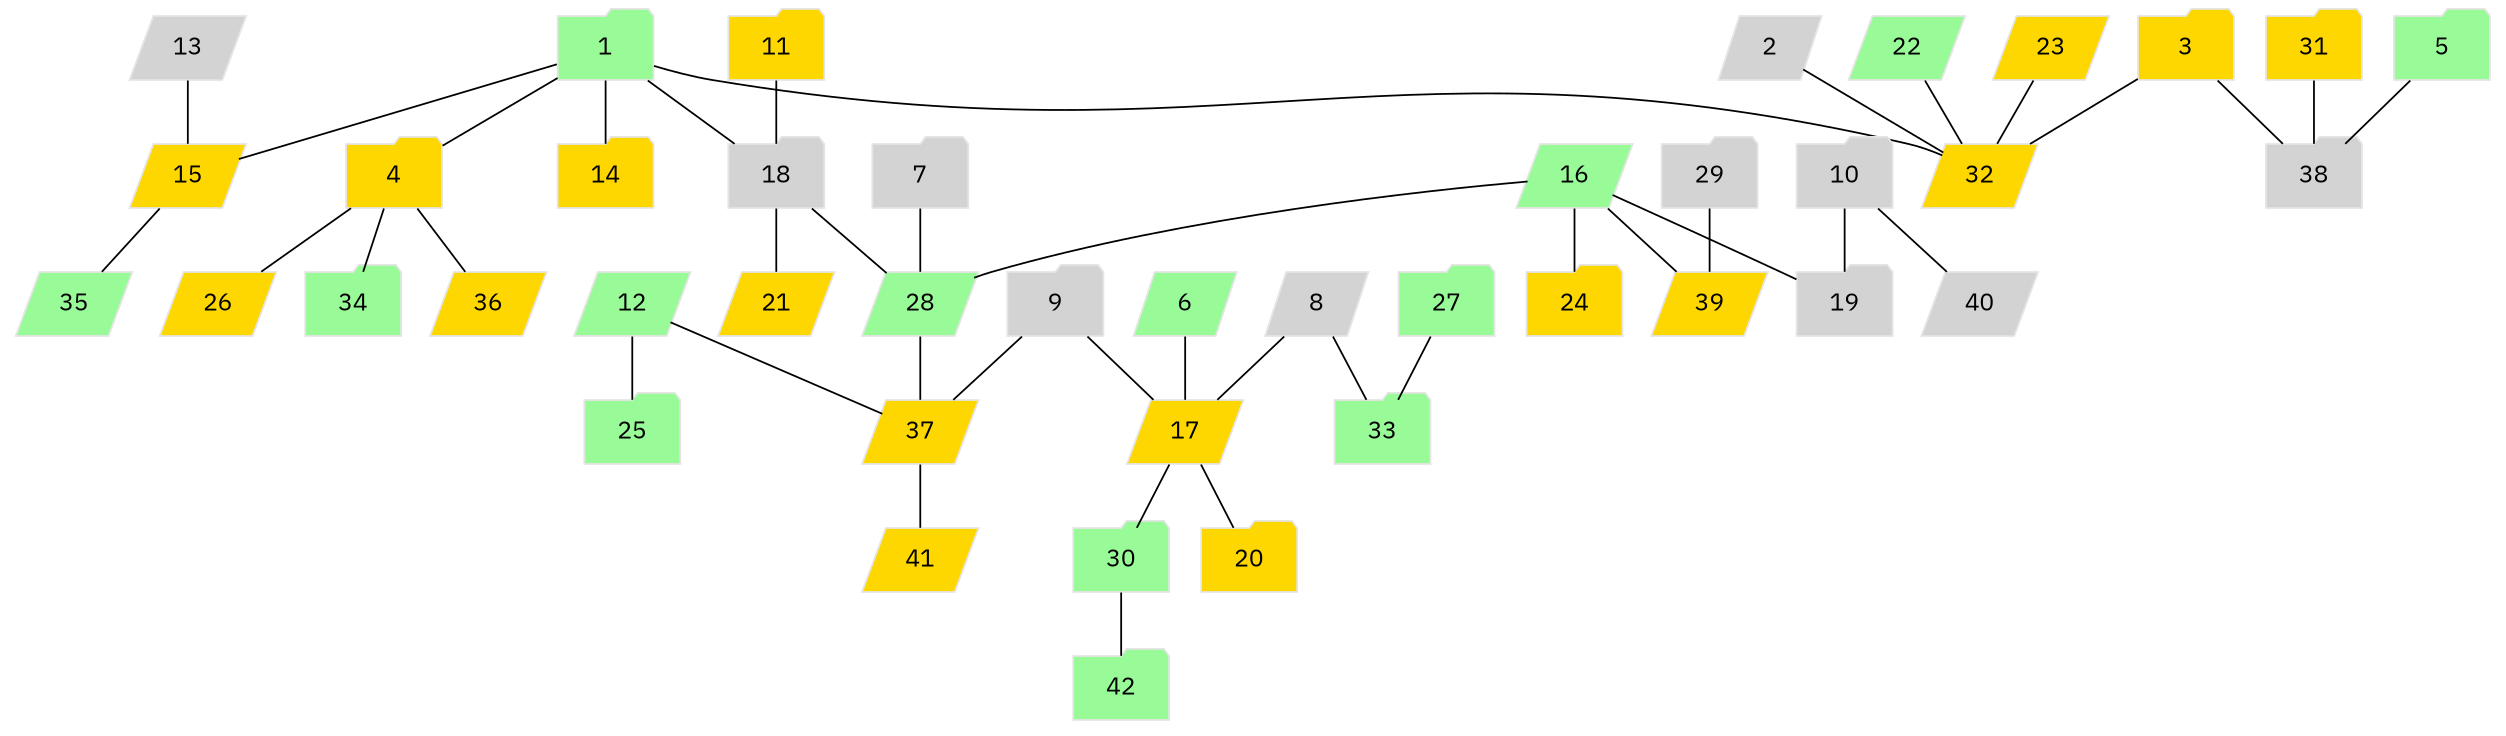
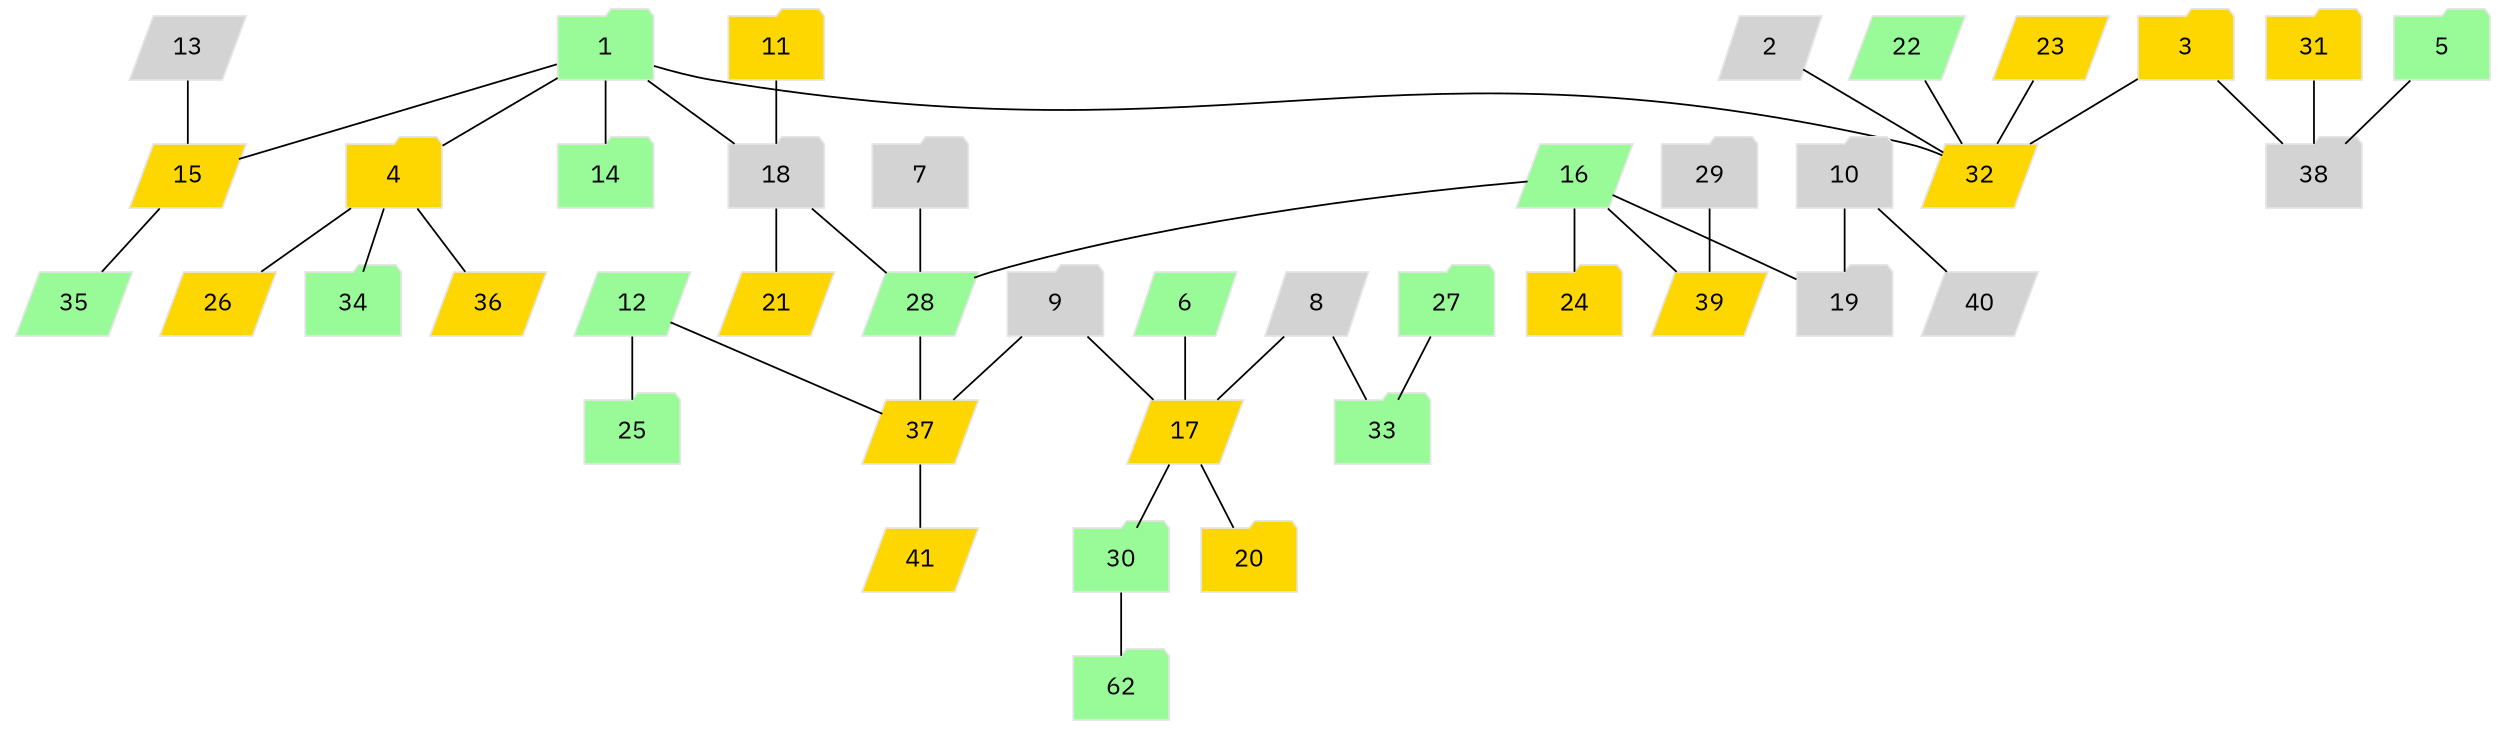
(606, 176) -> (606, 176)
(1121, 688) -> (1121, 688)
